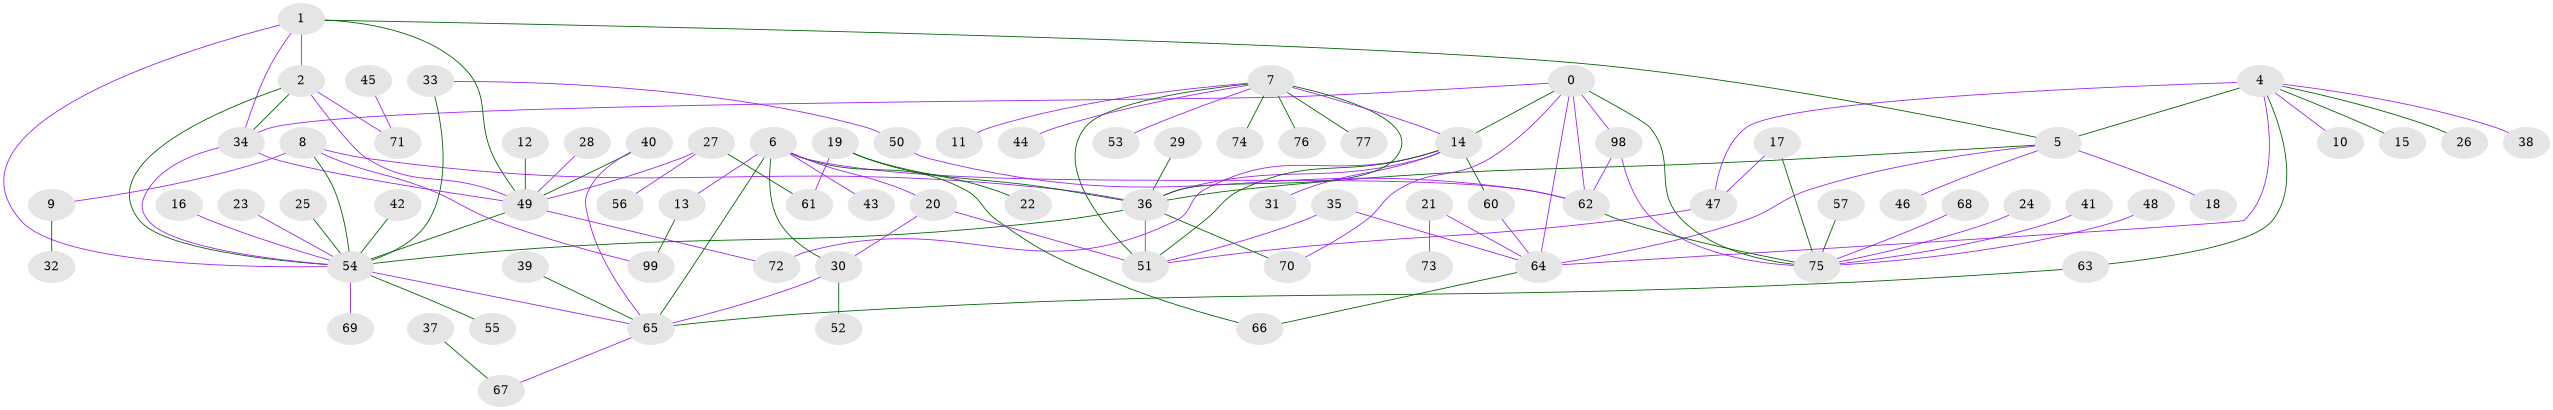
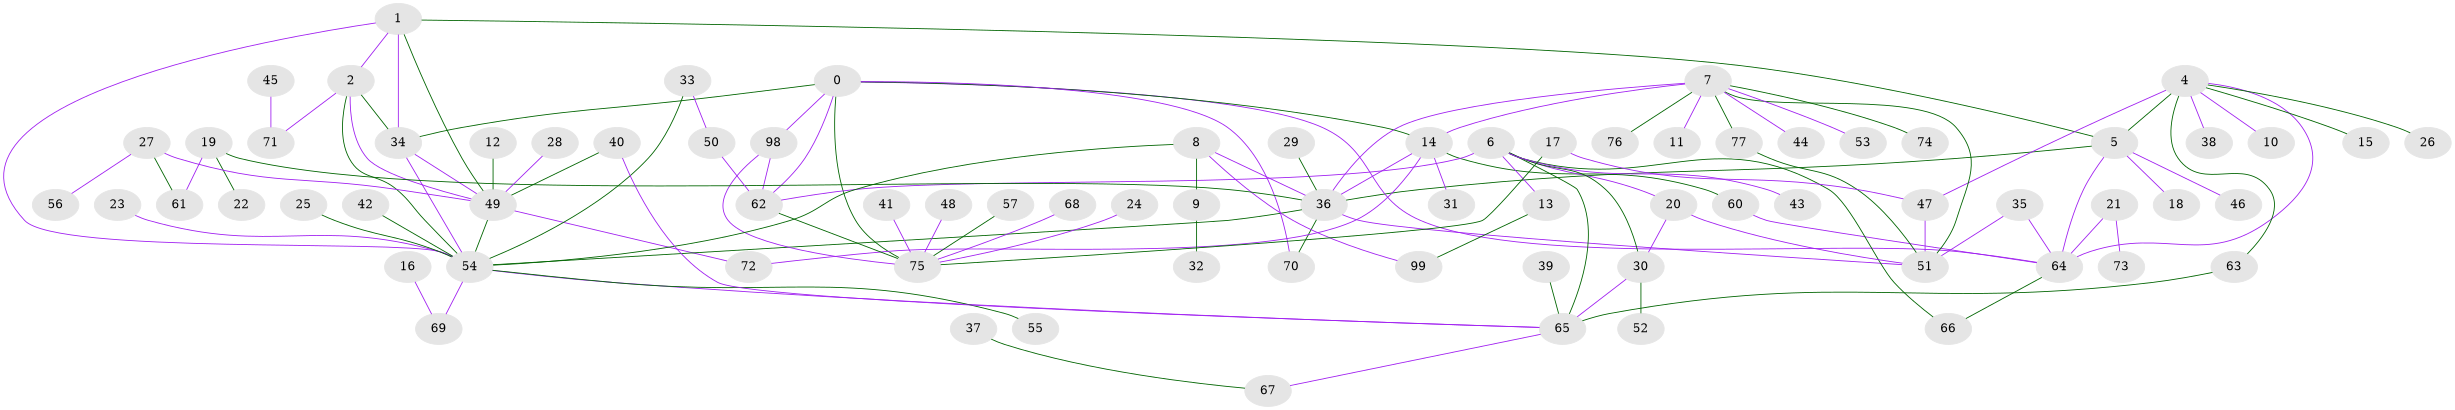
(903, 102) -> (617, 107)
(1400, 148) -> (1495, 103)
(181, 183) -> (1197, 174)
(1231, 196) -> (1844, 182)
(263, 239) -> (423, 298)
